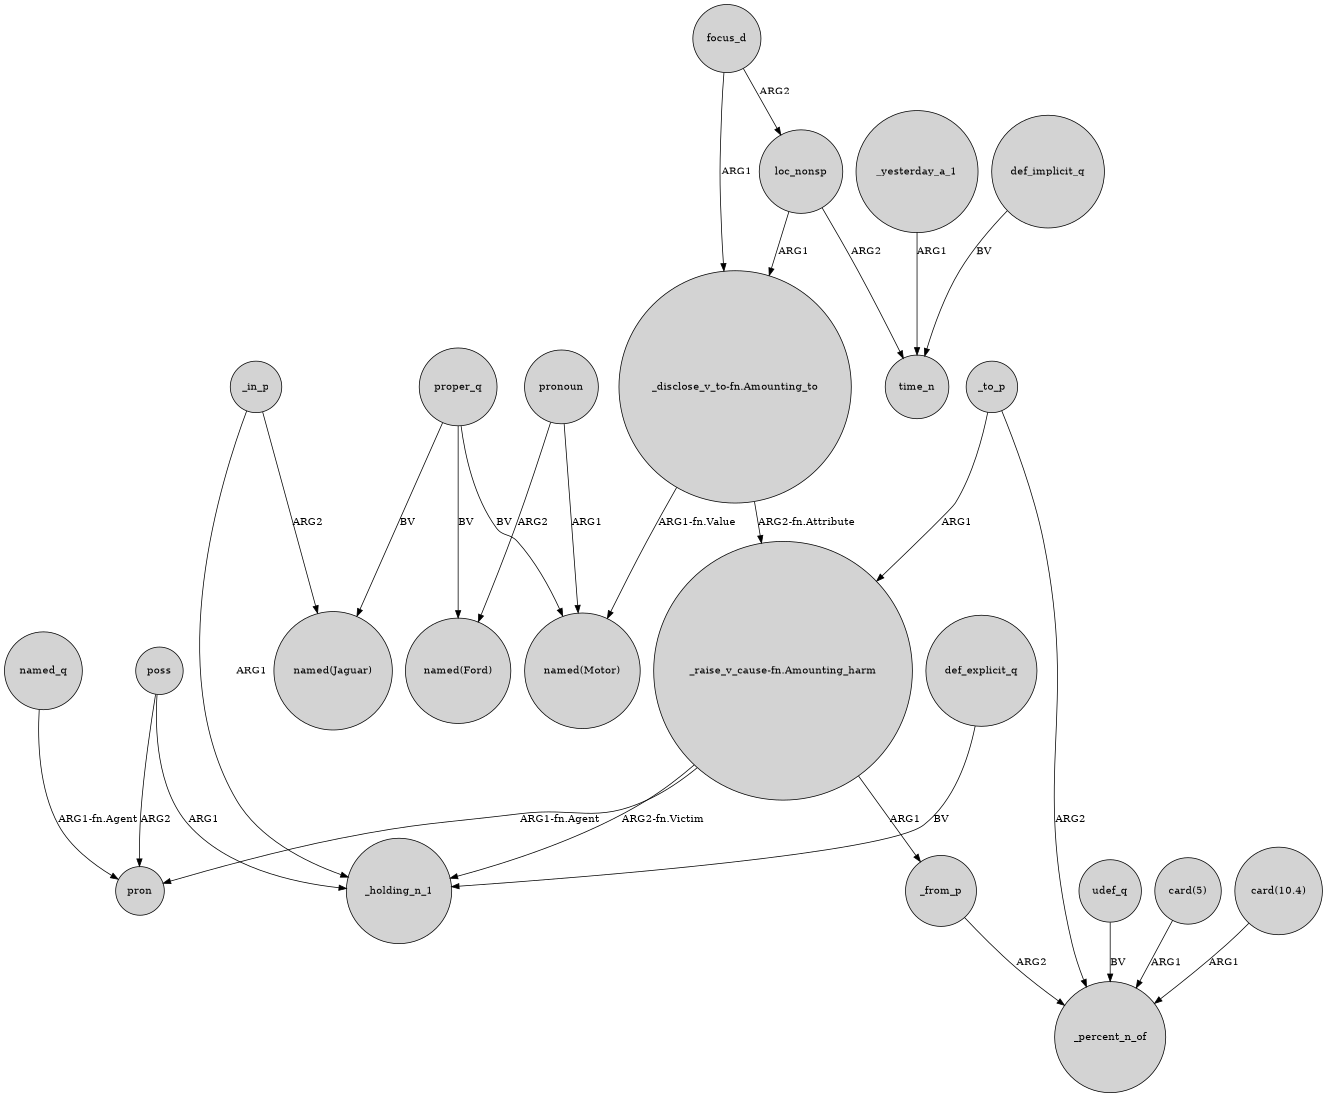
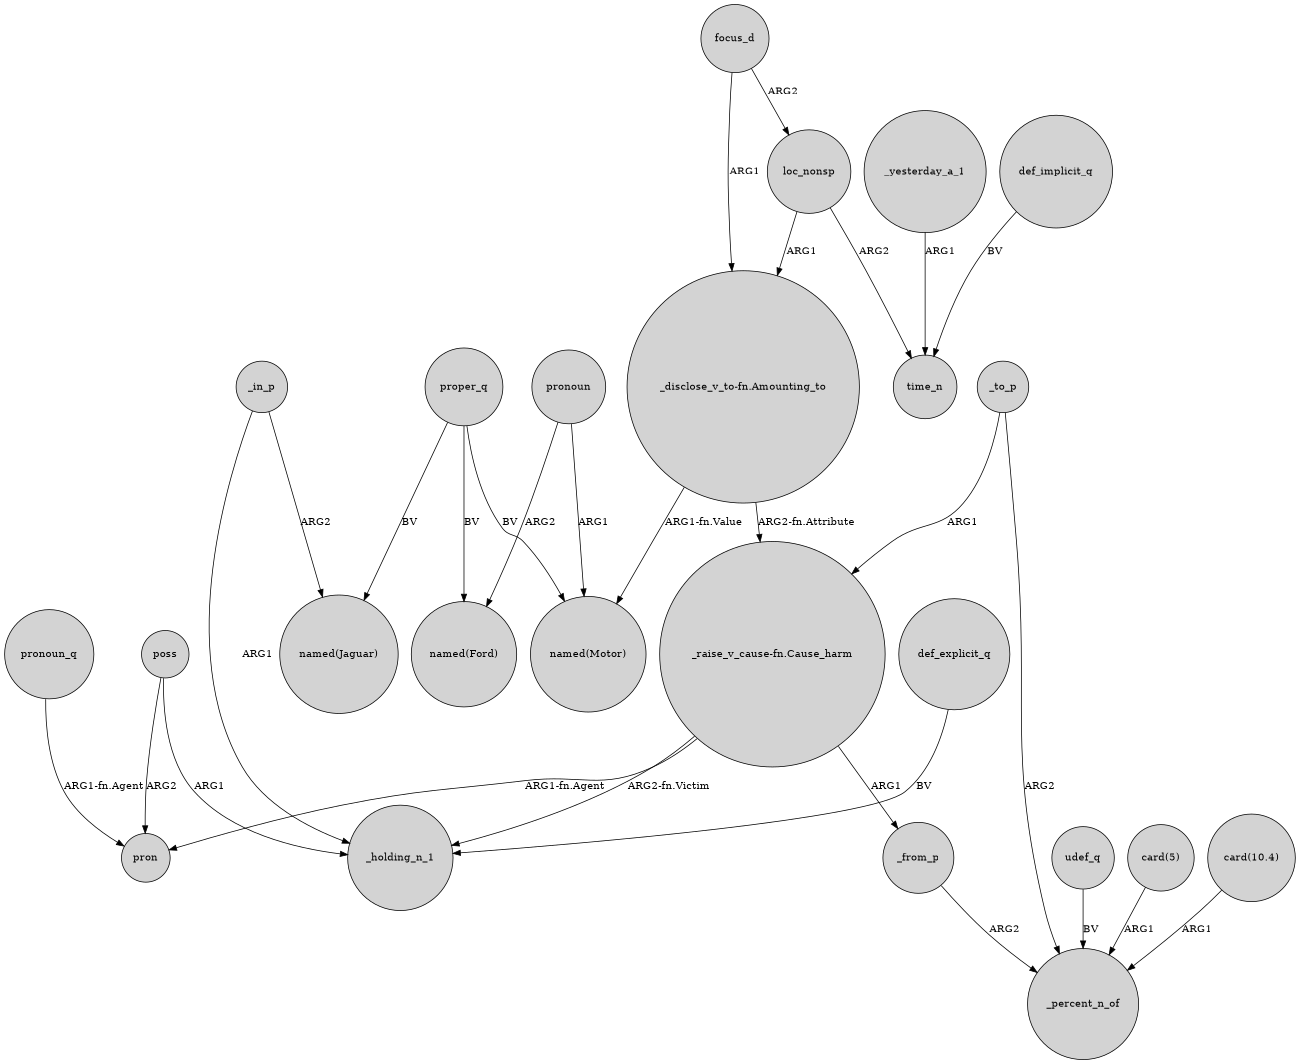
(43, 671) -> (49, 654)
(783, 671) -> (772, 654)
